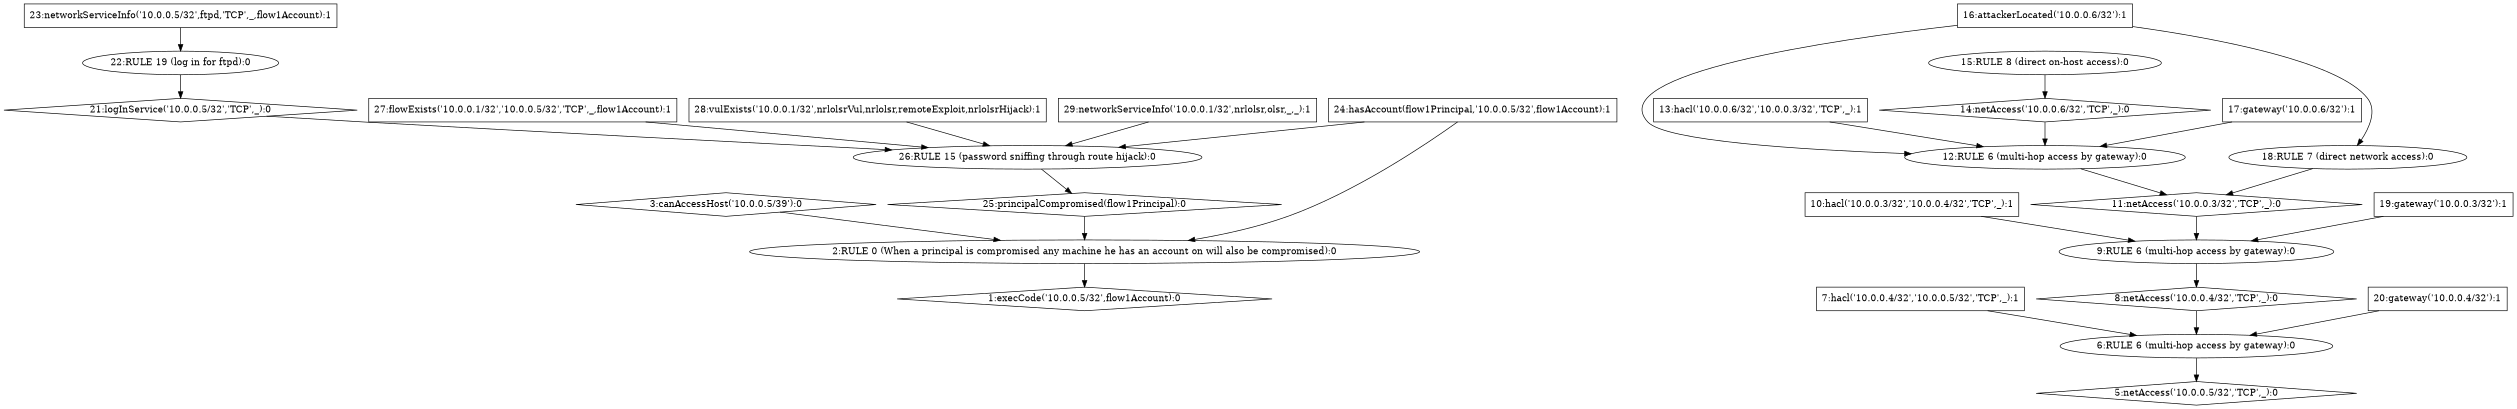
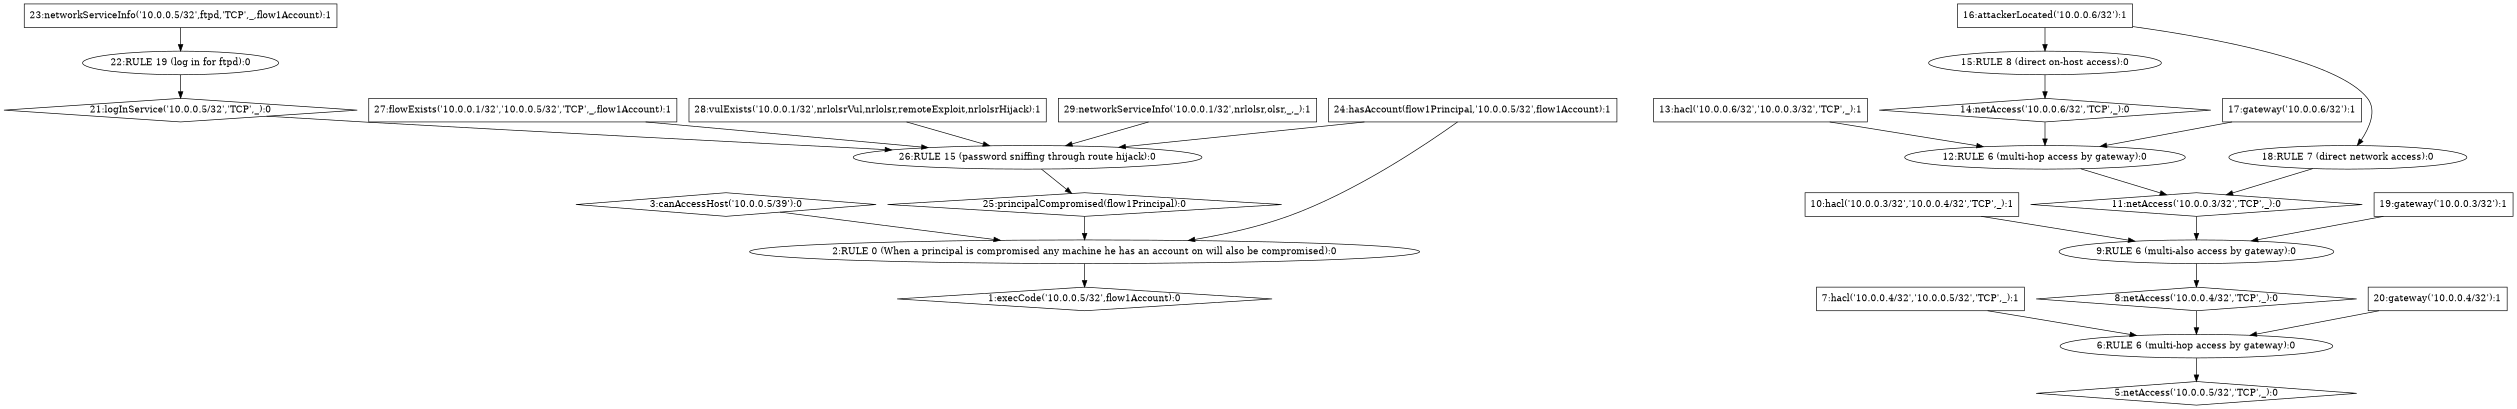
(1661, 88) -> (2045, 36)
(2196, 252) -> (2196, 252)
